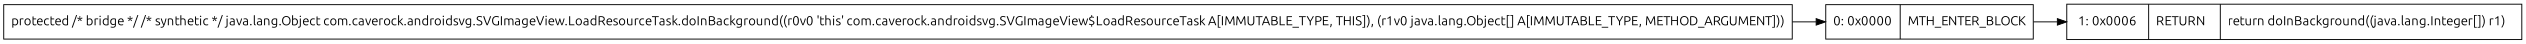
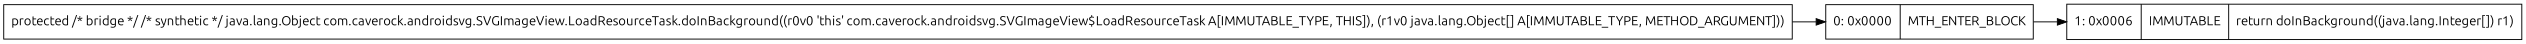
(2181, 21) -> (2185, 21)
